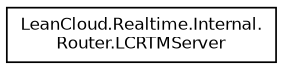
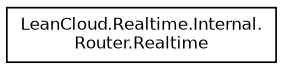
(141, 35) -> (141, 35)
